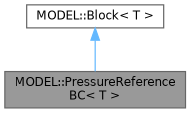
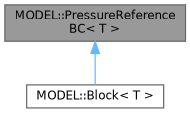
(95, 56) -> (95, 69)
